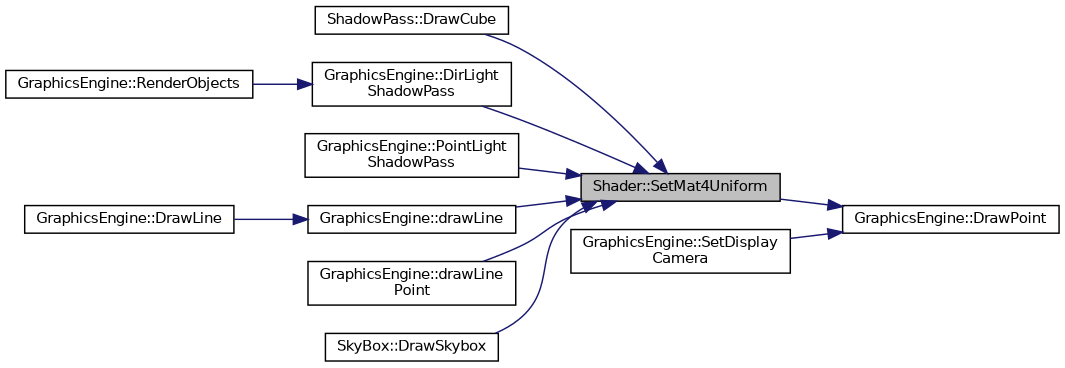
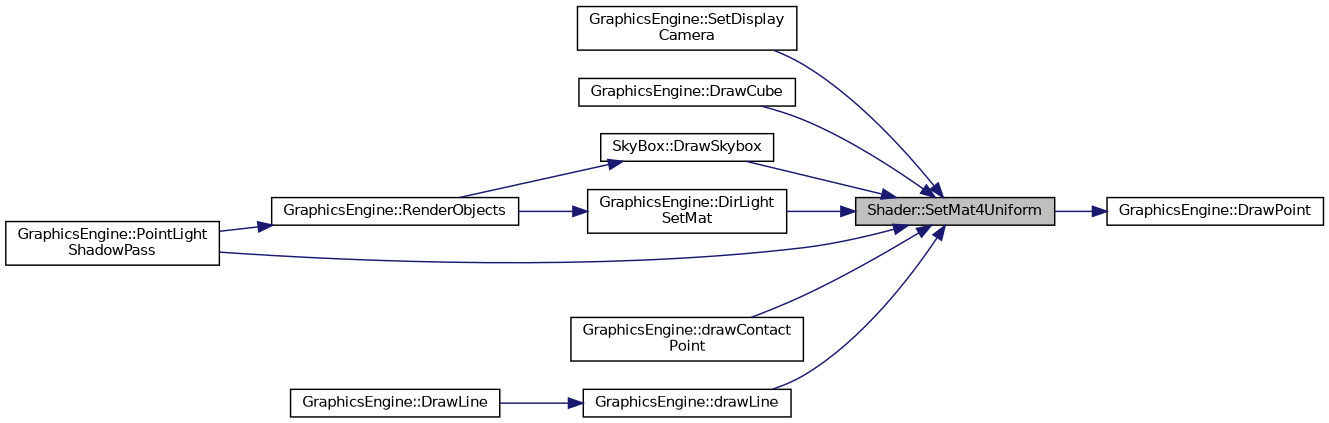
(412, 20) -> (687, 92)
(412, 84) -> (687, 211)
none -> (534, 181)
none -> (239, 229)
(809, 236) -> (862, 109)
(412, 283) -> (687, 339)
